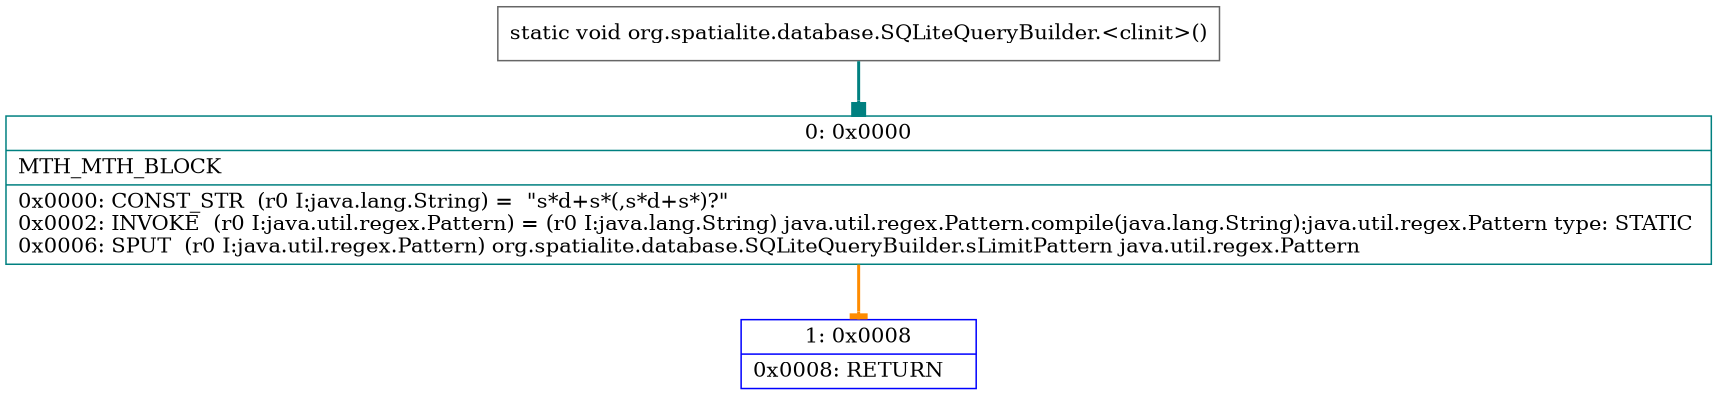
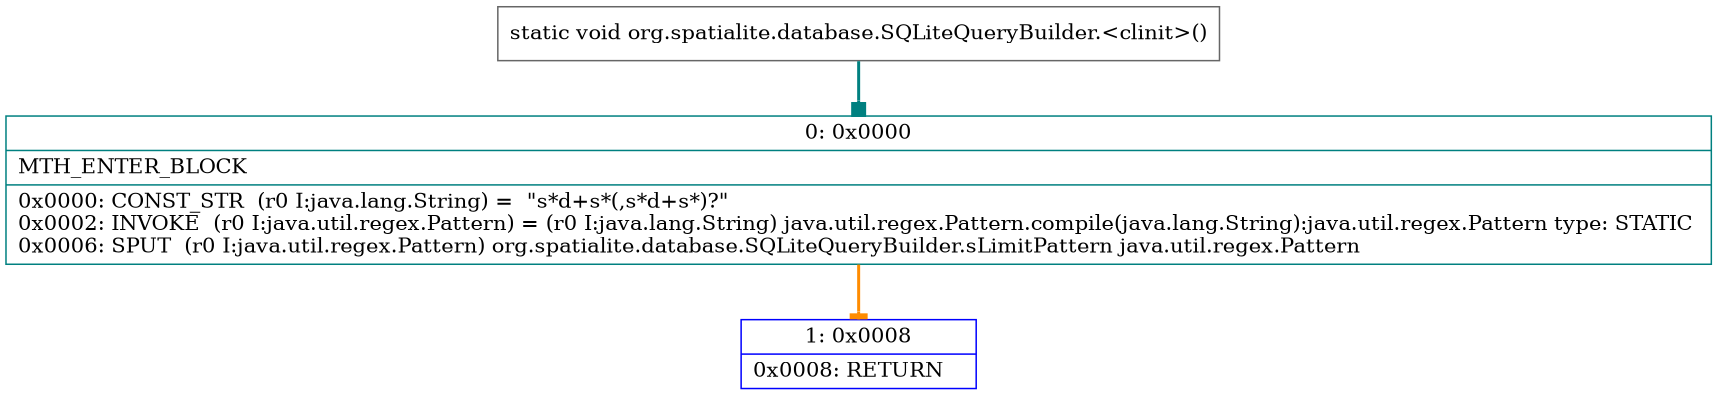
(120, 167) -> (133, 167)
